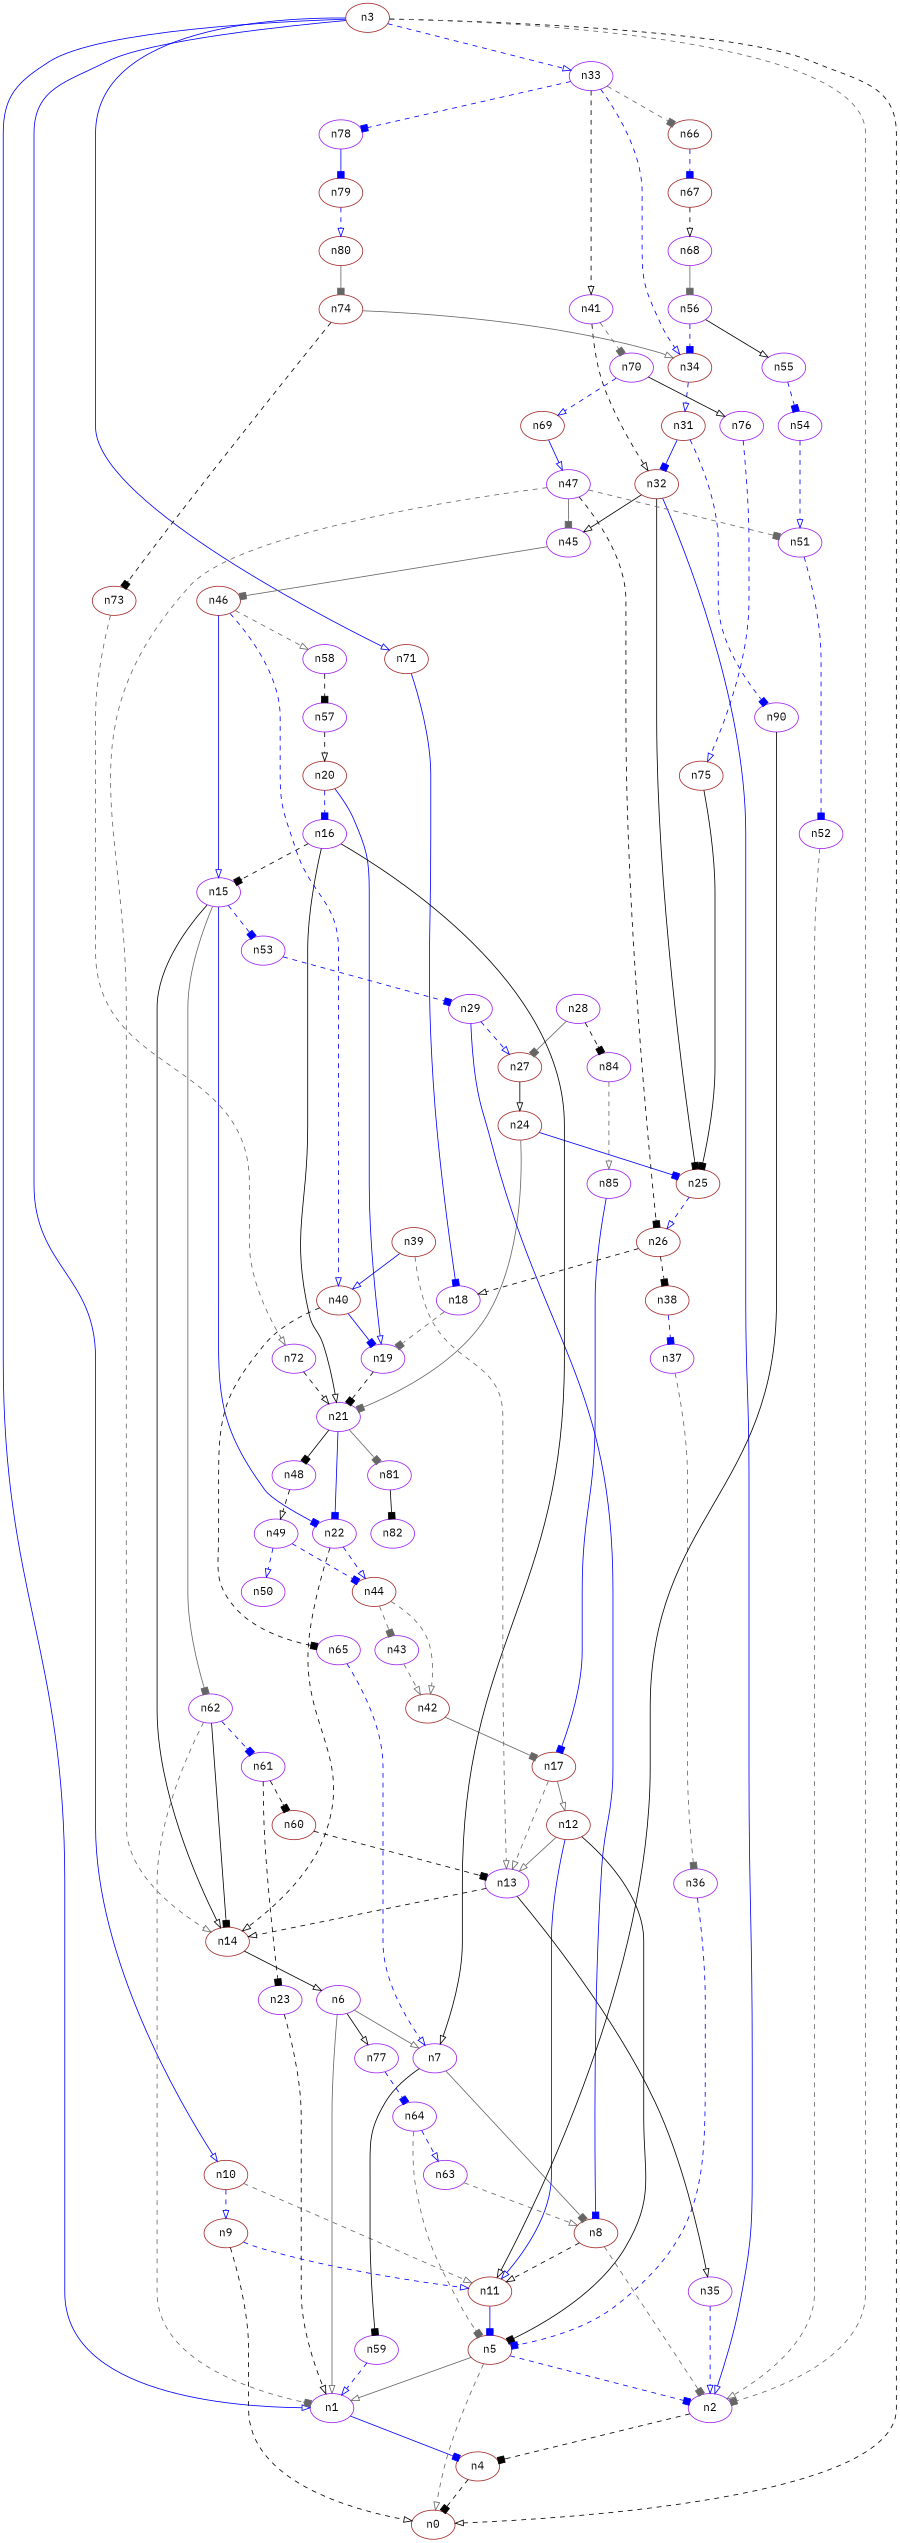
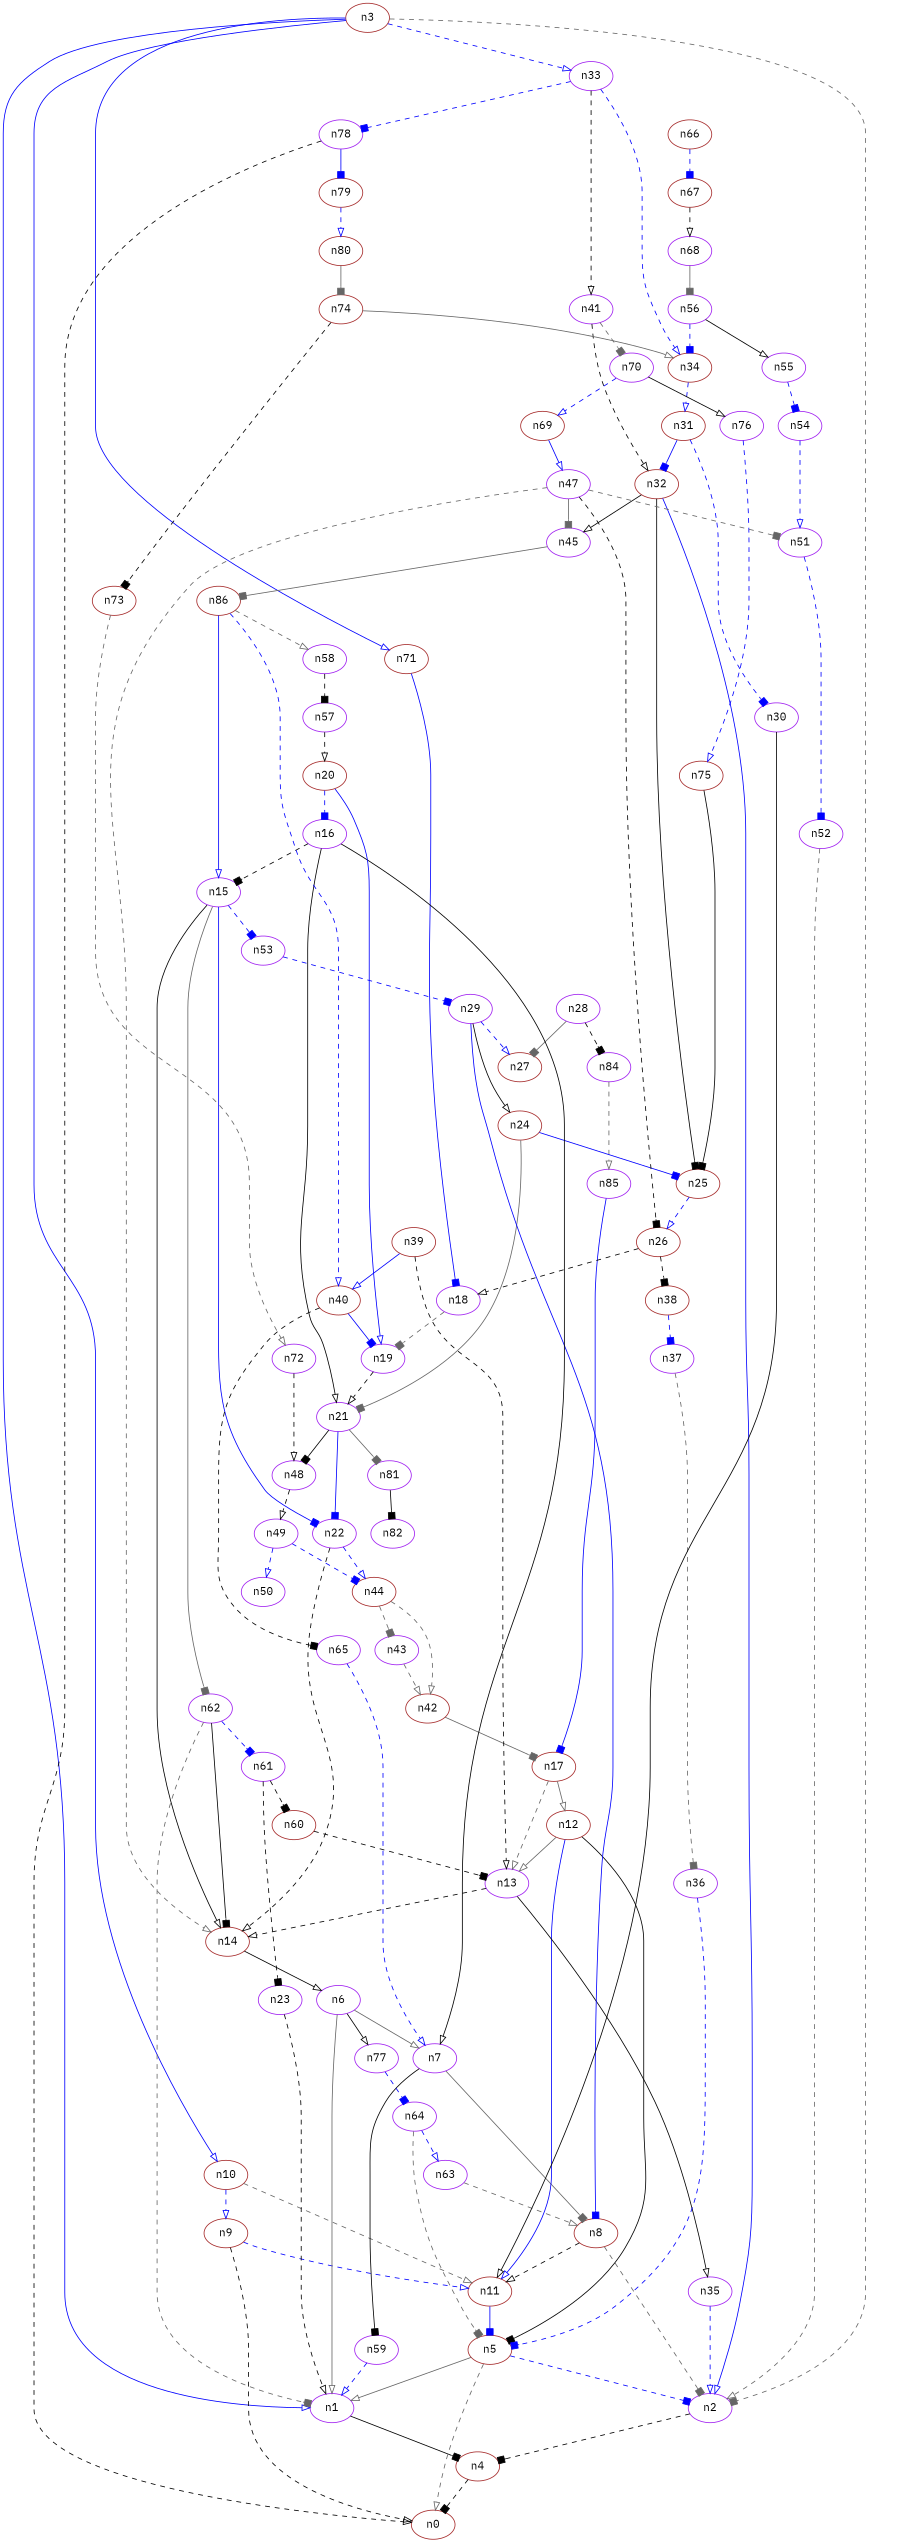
(637, 103) -> none
(219, 601) -> (219, 601)
(777, 717) -> (777, 717)
(520, 1092) -> (484, 1066)
(896, 1231) -> (65, 1409)
(314, 1385) -> (294, 1413)
(363, 1385) -> (363, 1385)
(503, 1544) -> (503, 1544)
(401, 2436) -> (401, 2436)
